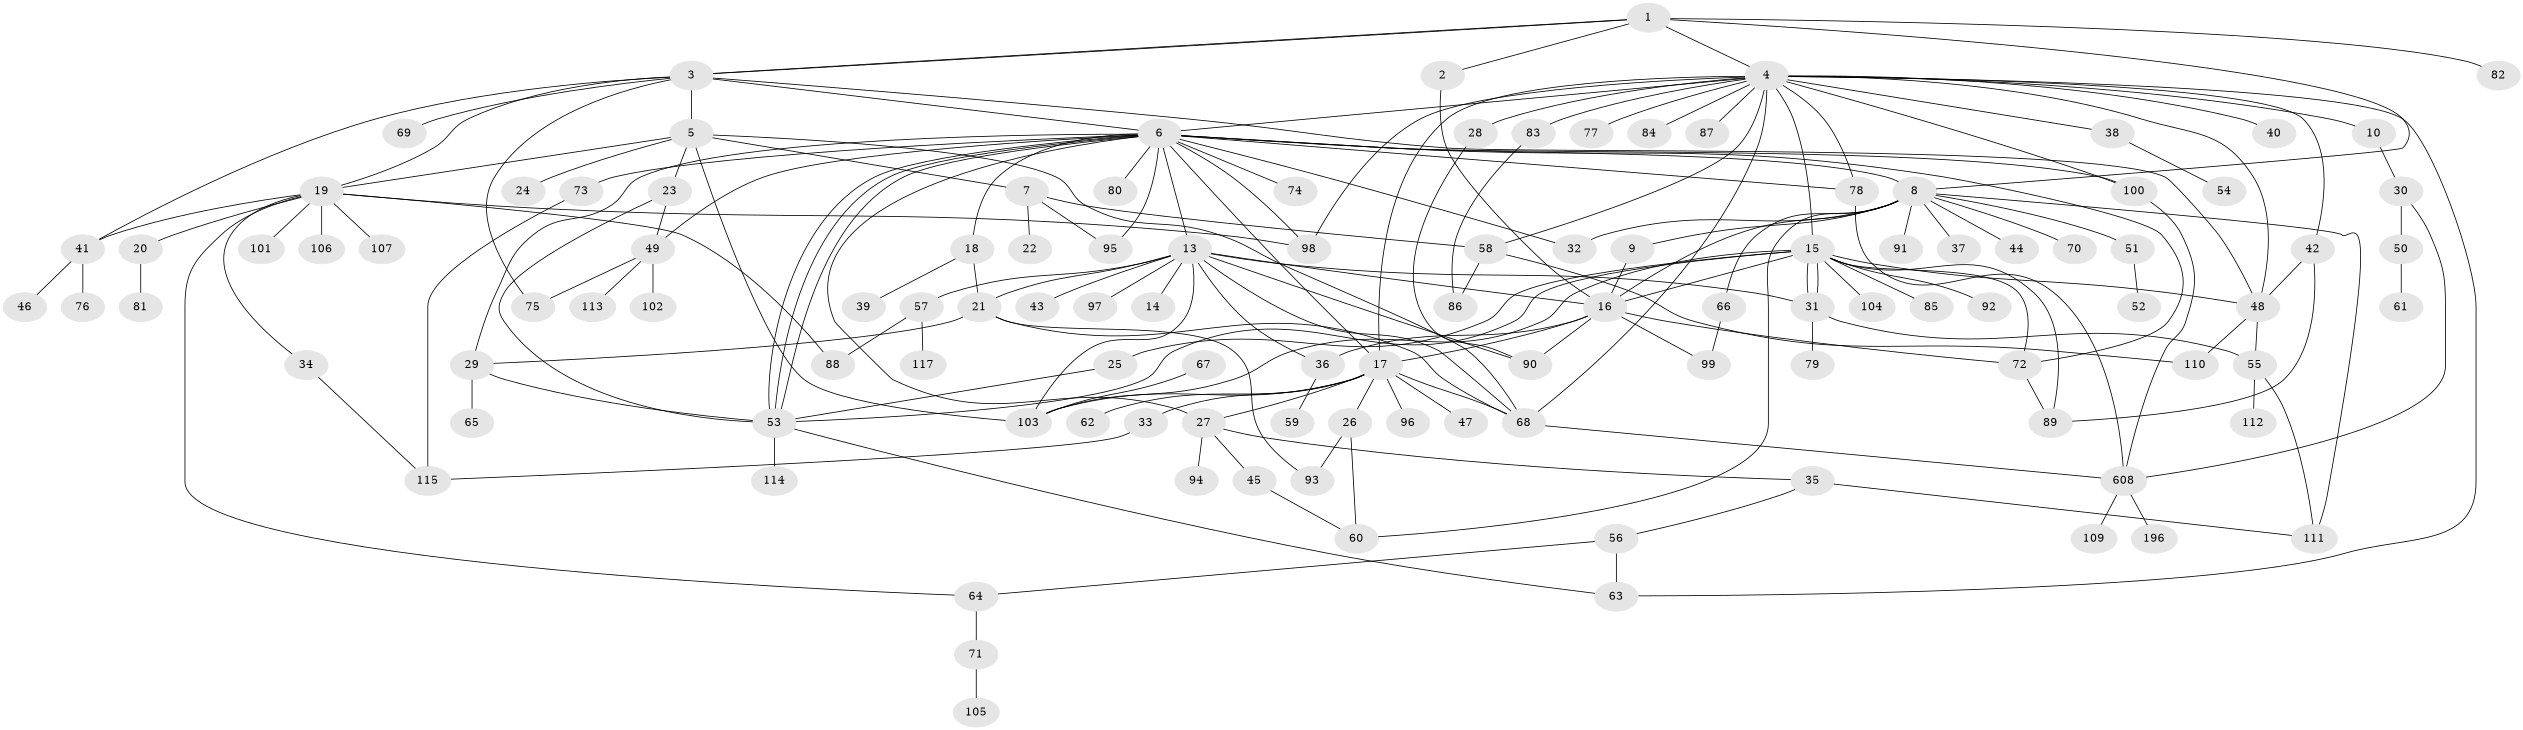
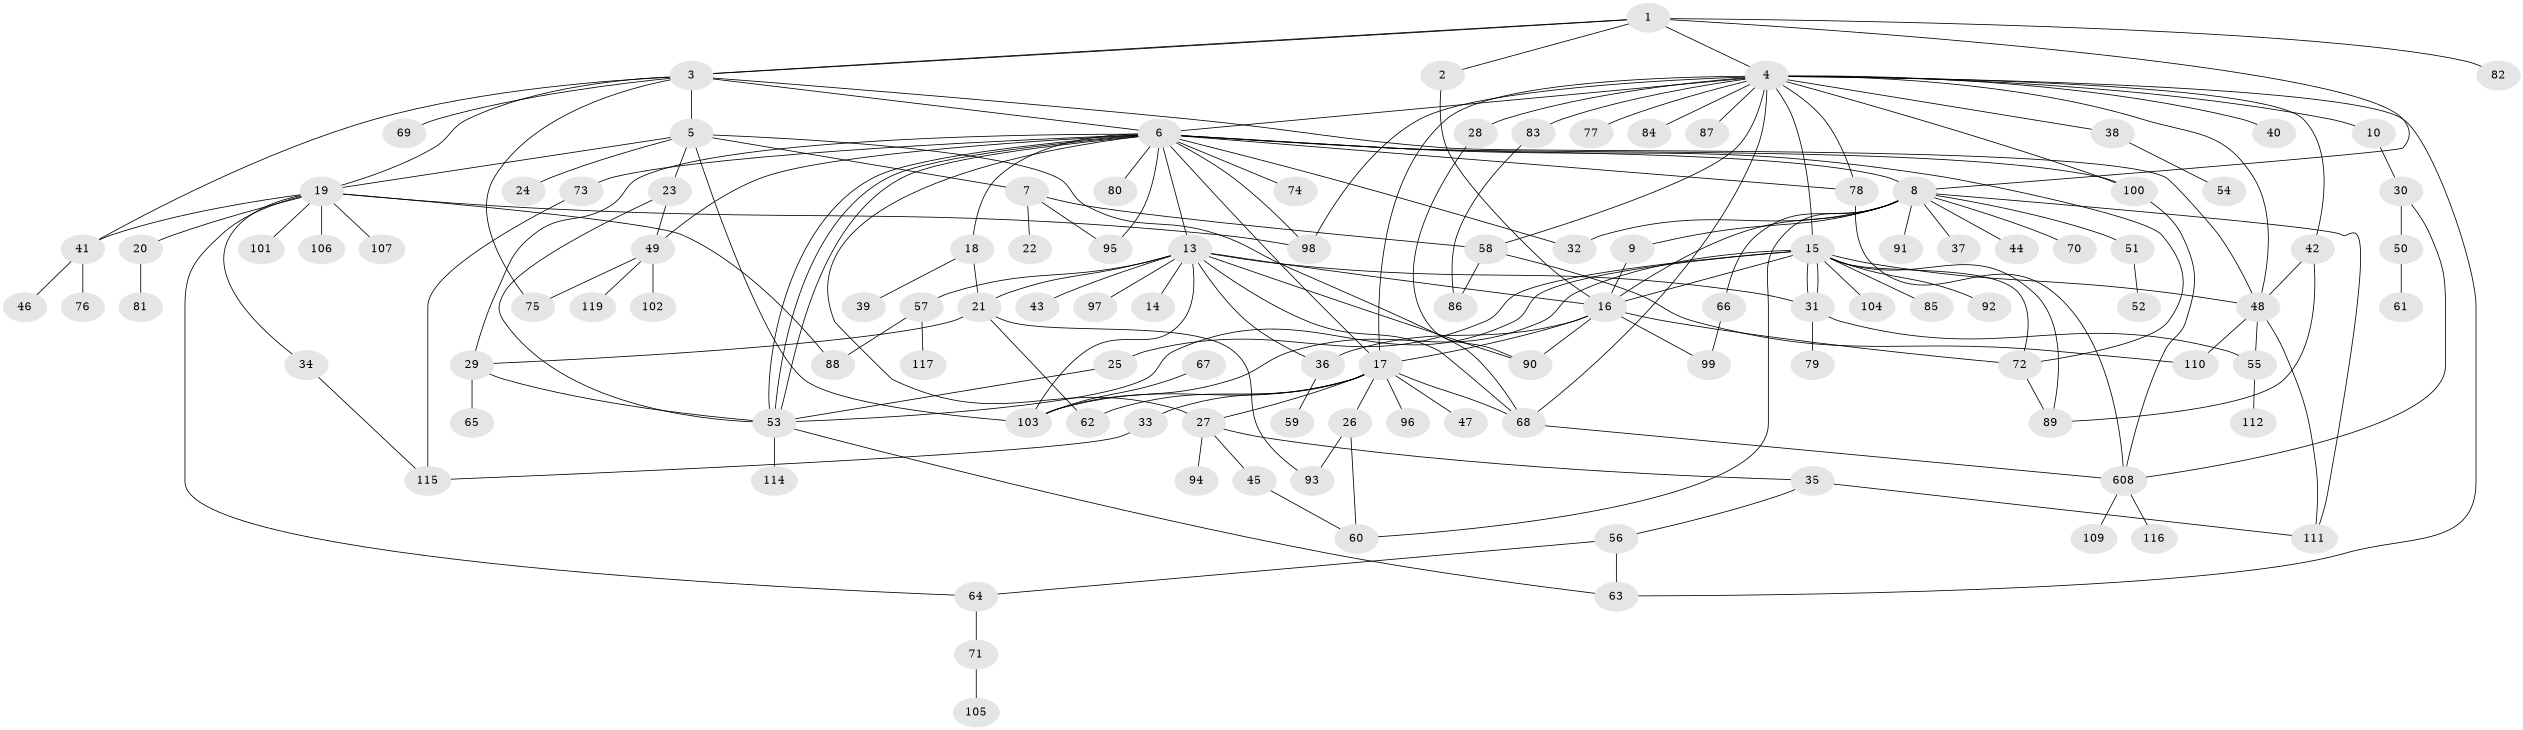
(593, 307) -> (593, 307)
(1262, 324) -> (1034, 365)
(2295, 441) -> (2308, 418)
(2154, 539) -> (2154, 539)
